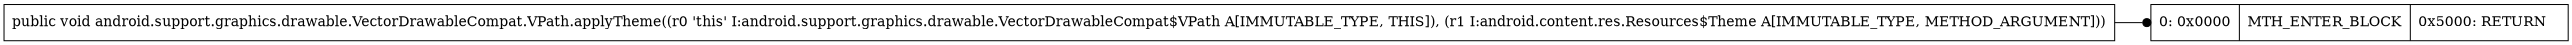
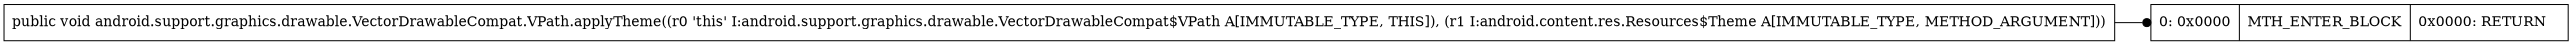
(2489, 22) -> (2489, 22)
